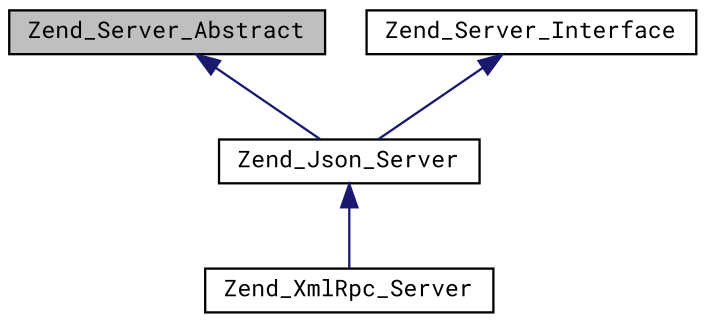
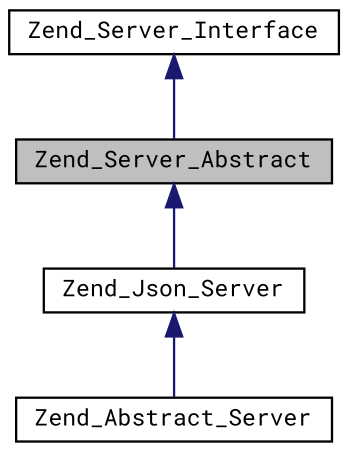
(431, 103) -> (174, 109)
(349, 290) -> (174, 420)
